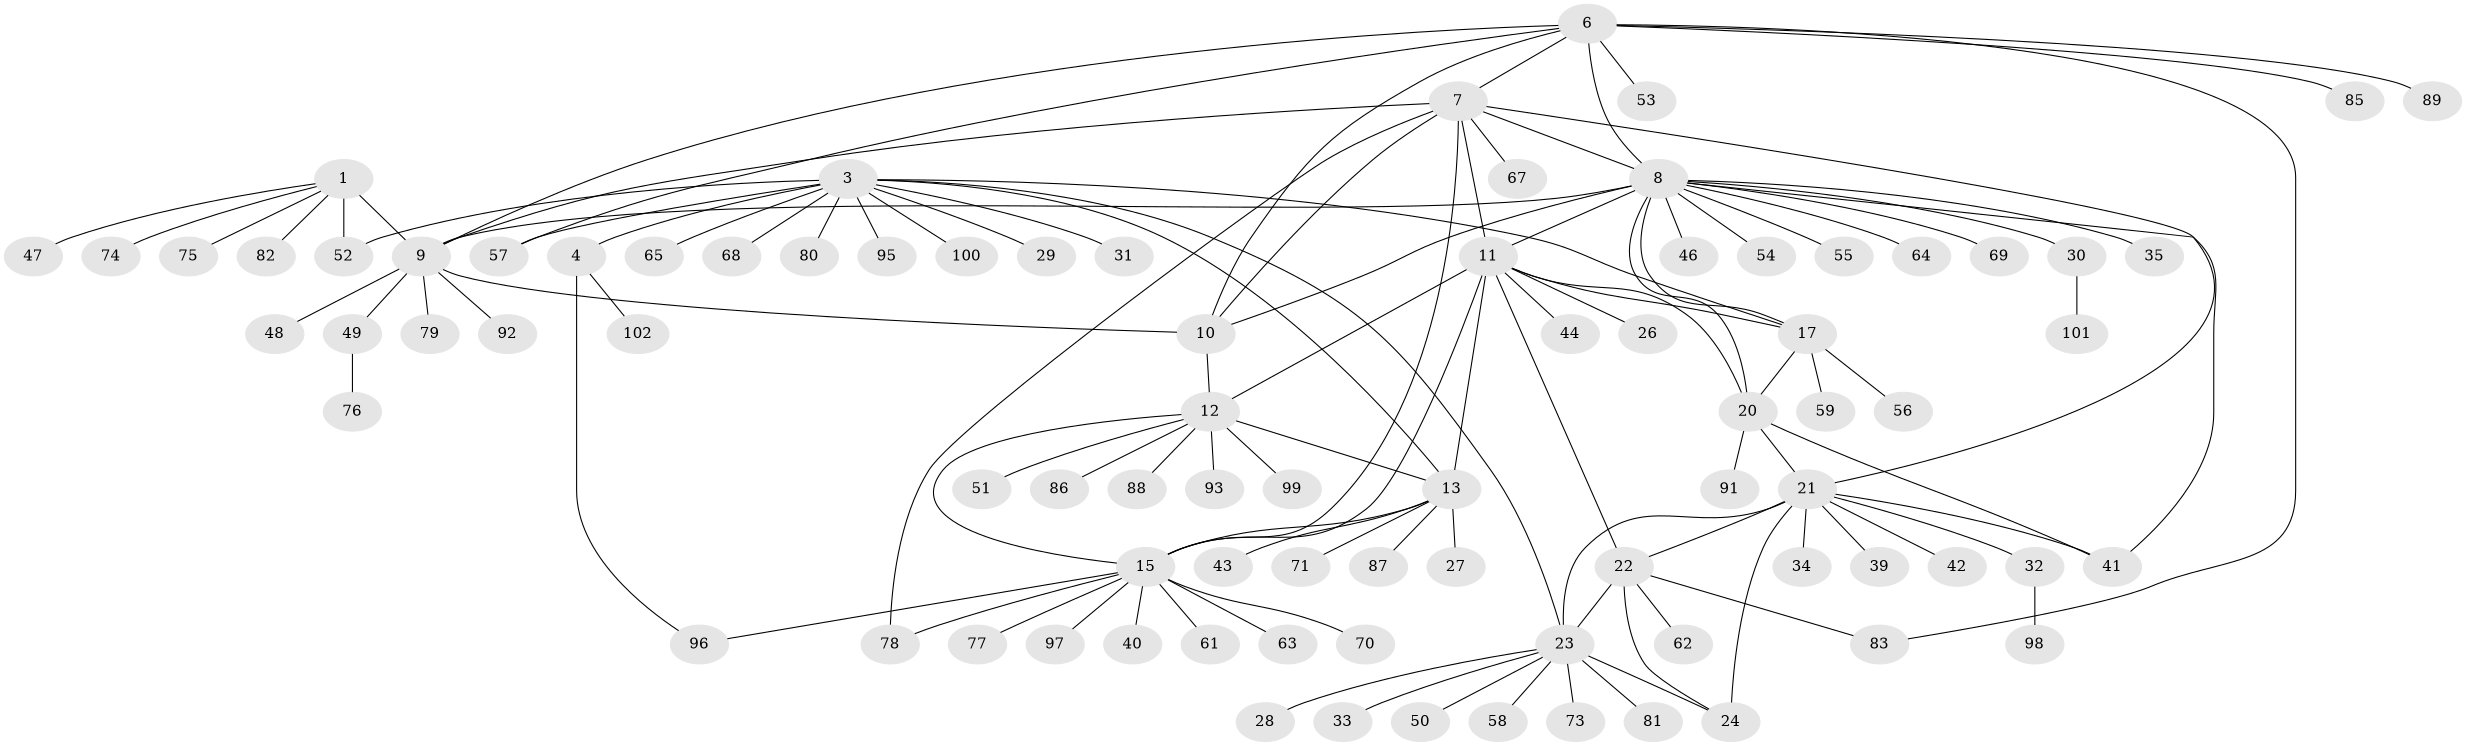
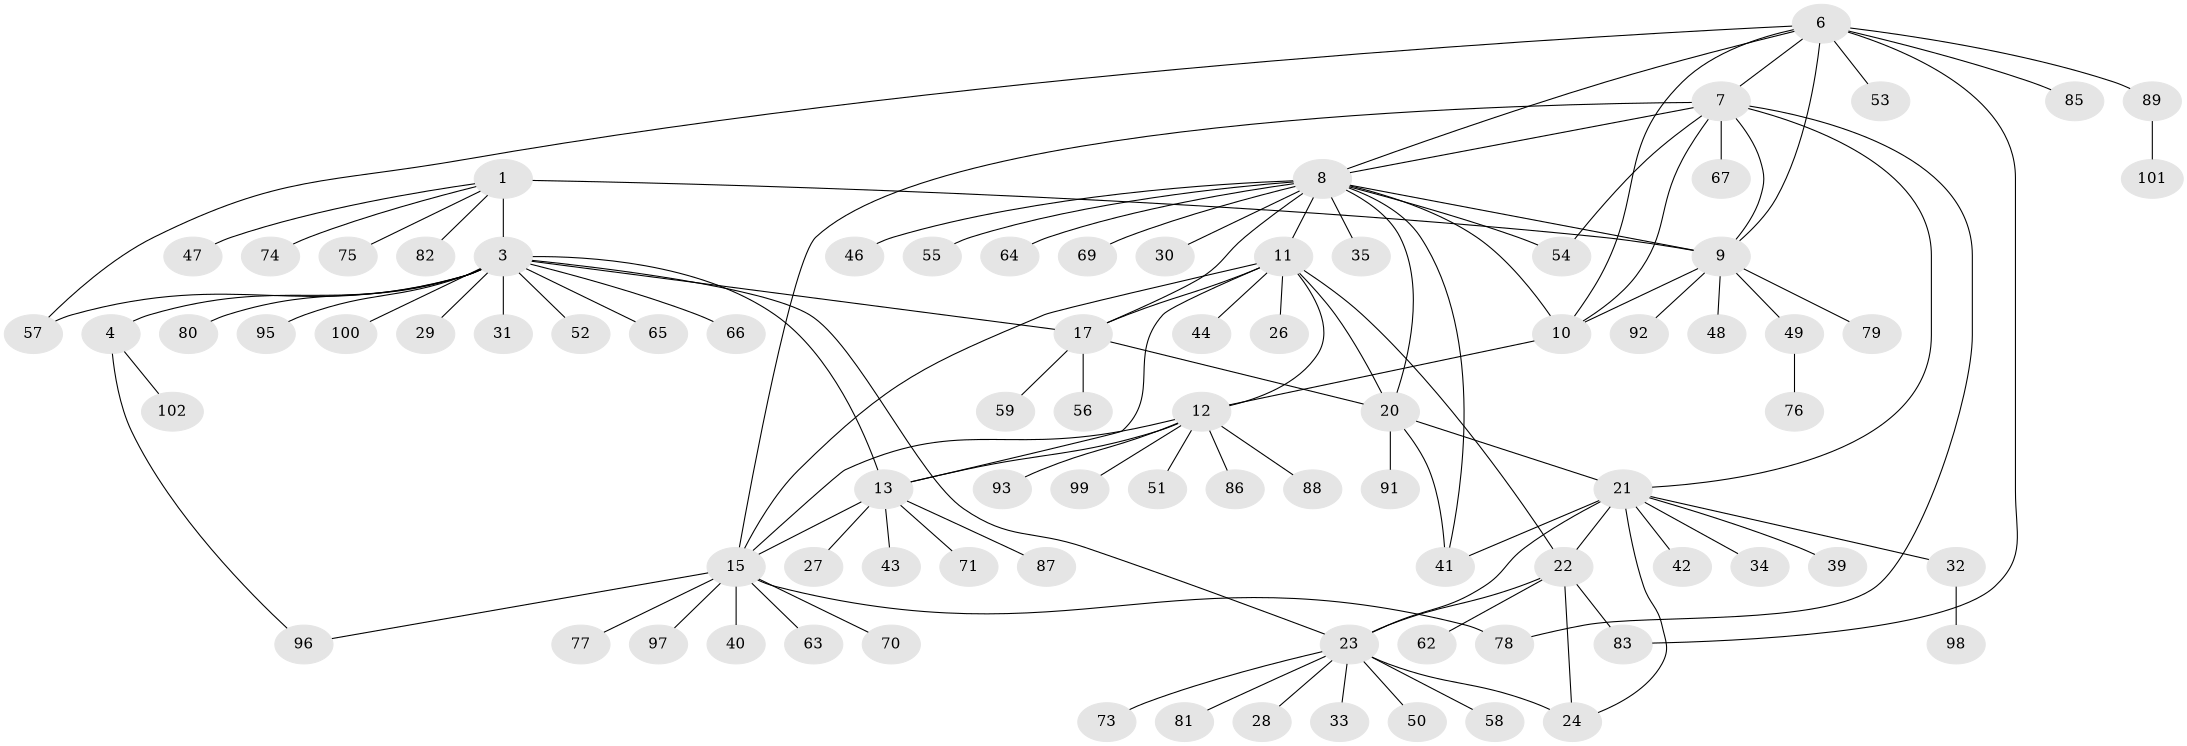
(1473, 179) -> (1643, 163)
(344, 218) -> (503, 218)
(732, 257) -> (736, 334)
(2077, 295) -> (2152, 140)
(1210, 645) -> none
